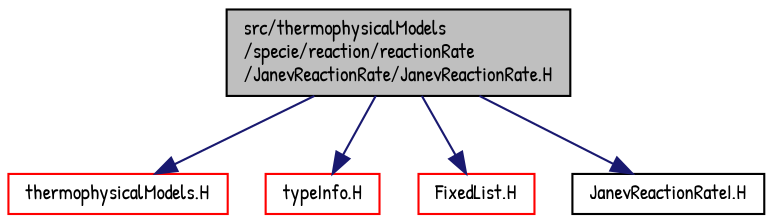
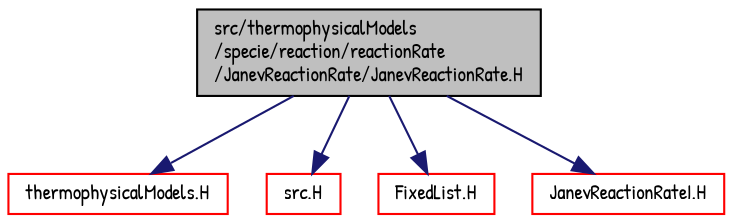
(323, 194) -> (304, 194)
(668, 194) -> (628, 194)
